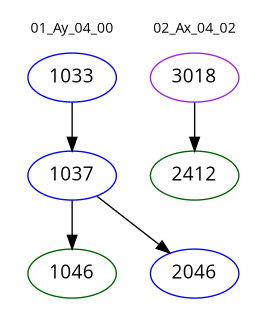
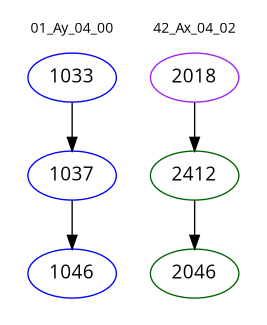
(195, 29) -> (195, 29)
(195, 78) -> (195, 78)
(119, 213) -> (195, 218)
(72, 274) -> (72, 274)
(195, 274) -> (195, 274)
